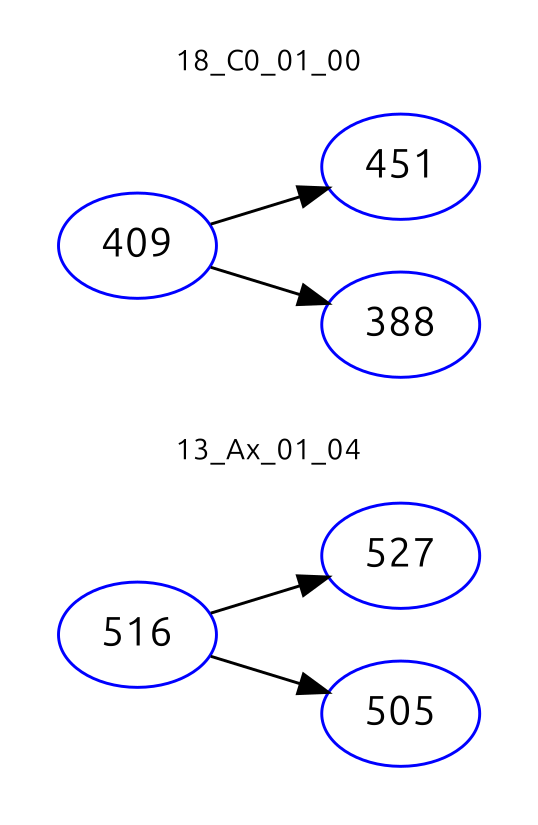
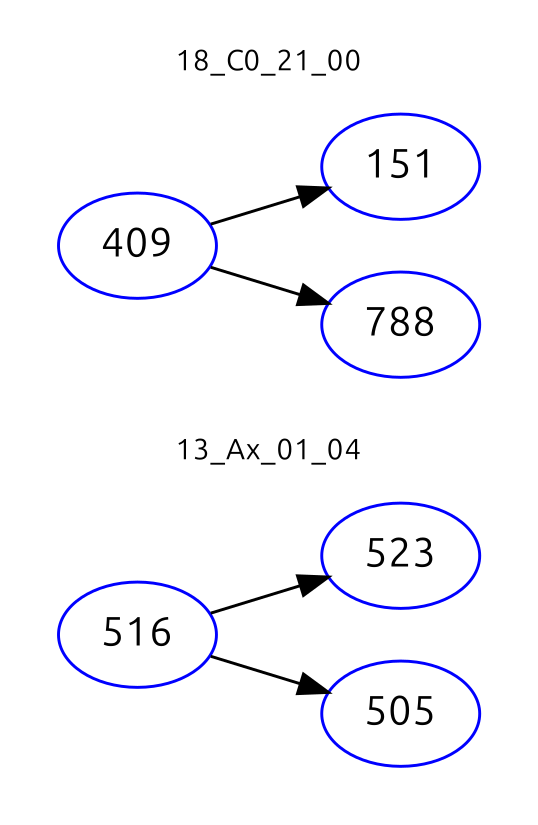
(269, 63) -> (269, 63)
(401, 167) -> (401, 167)
(401, 325) -> (401, 325)
(401, 556) -> (401, 556)
